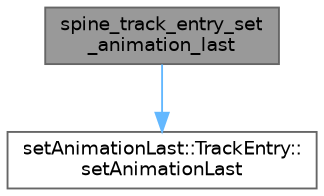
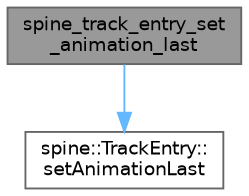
(162, 160) -> (124, 160)
